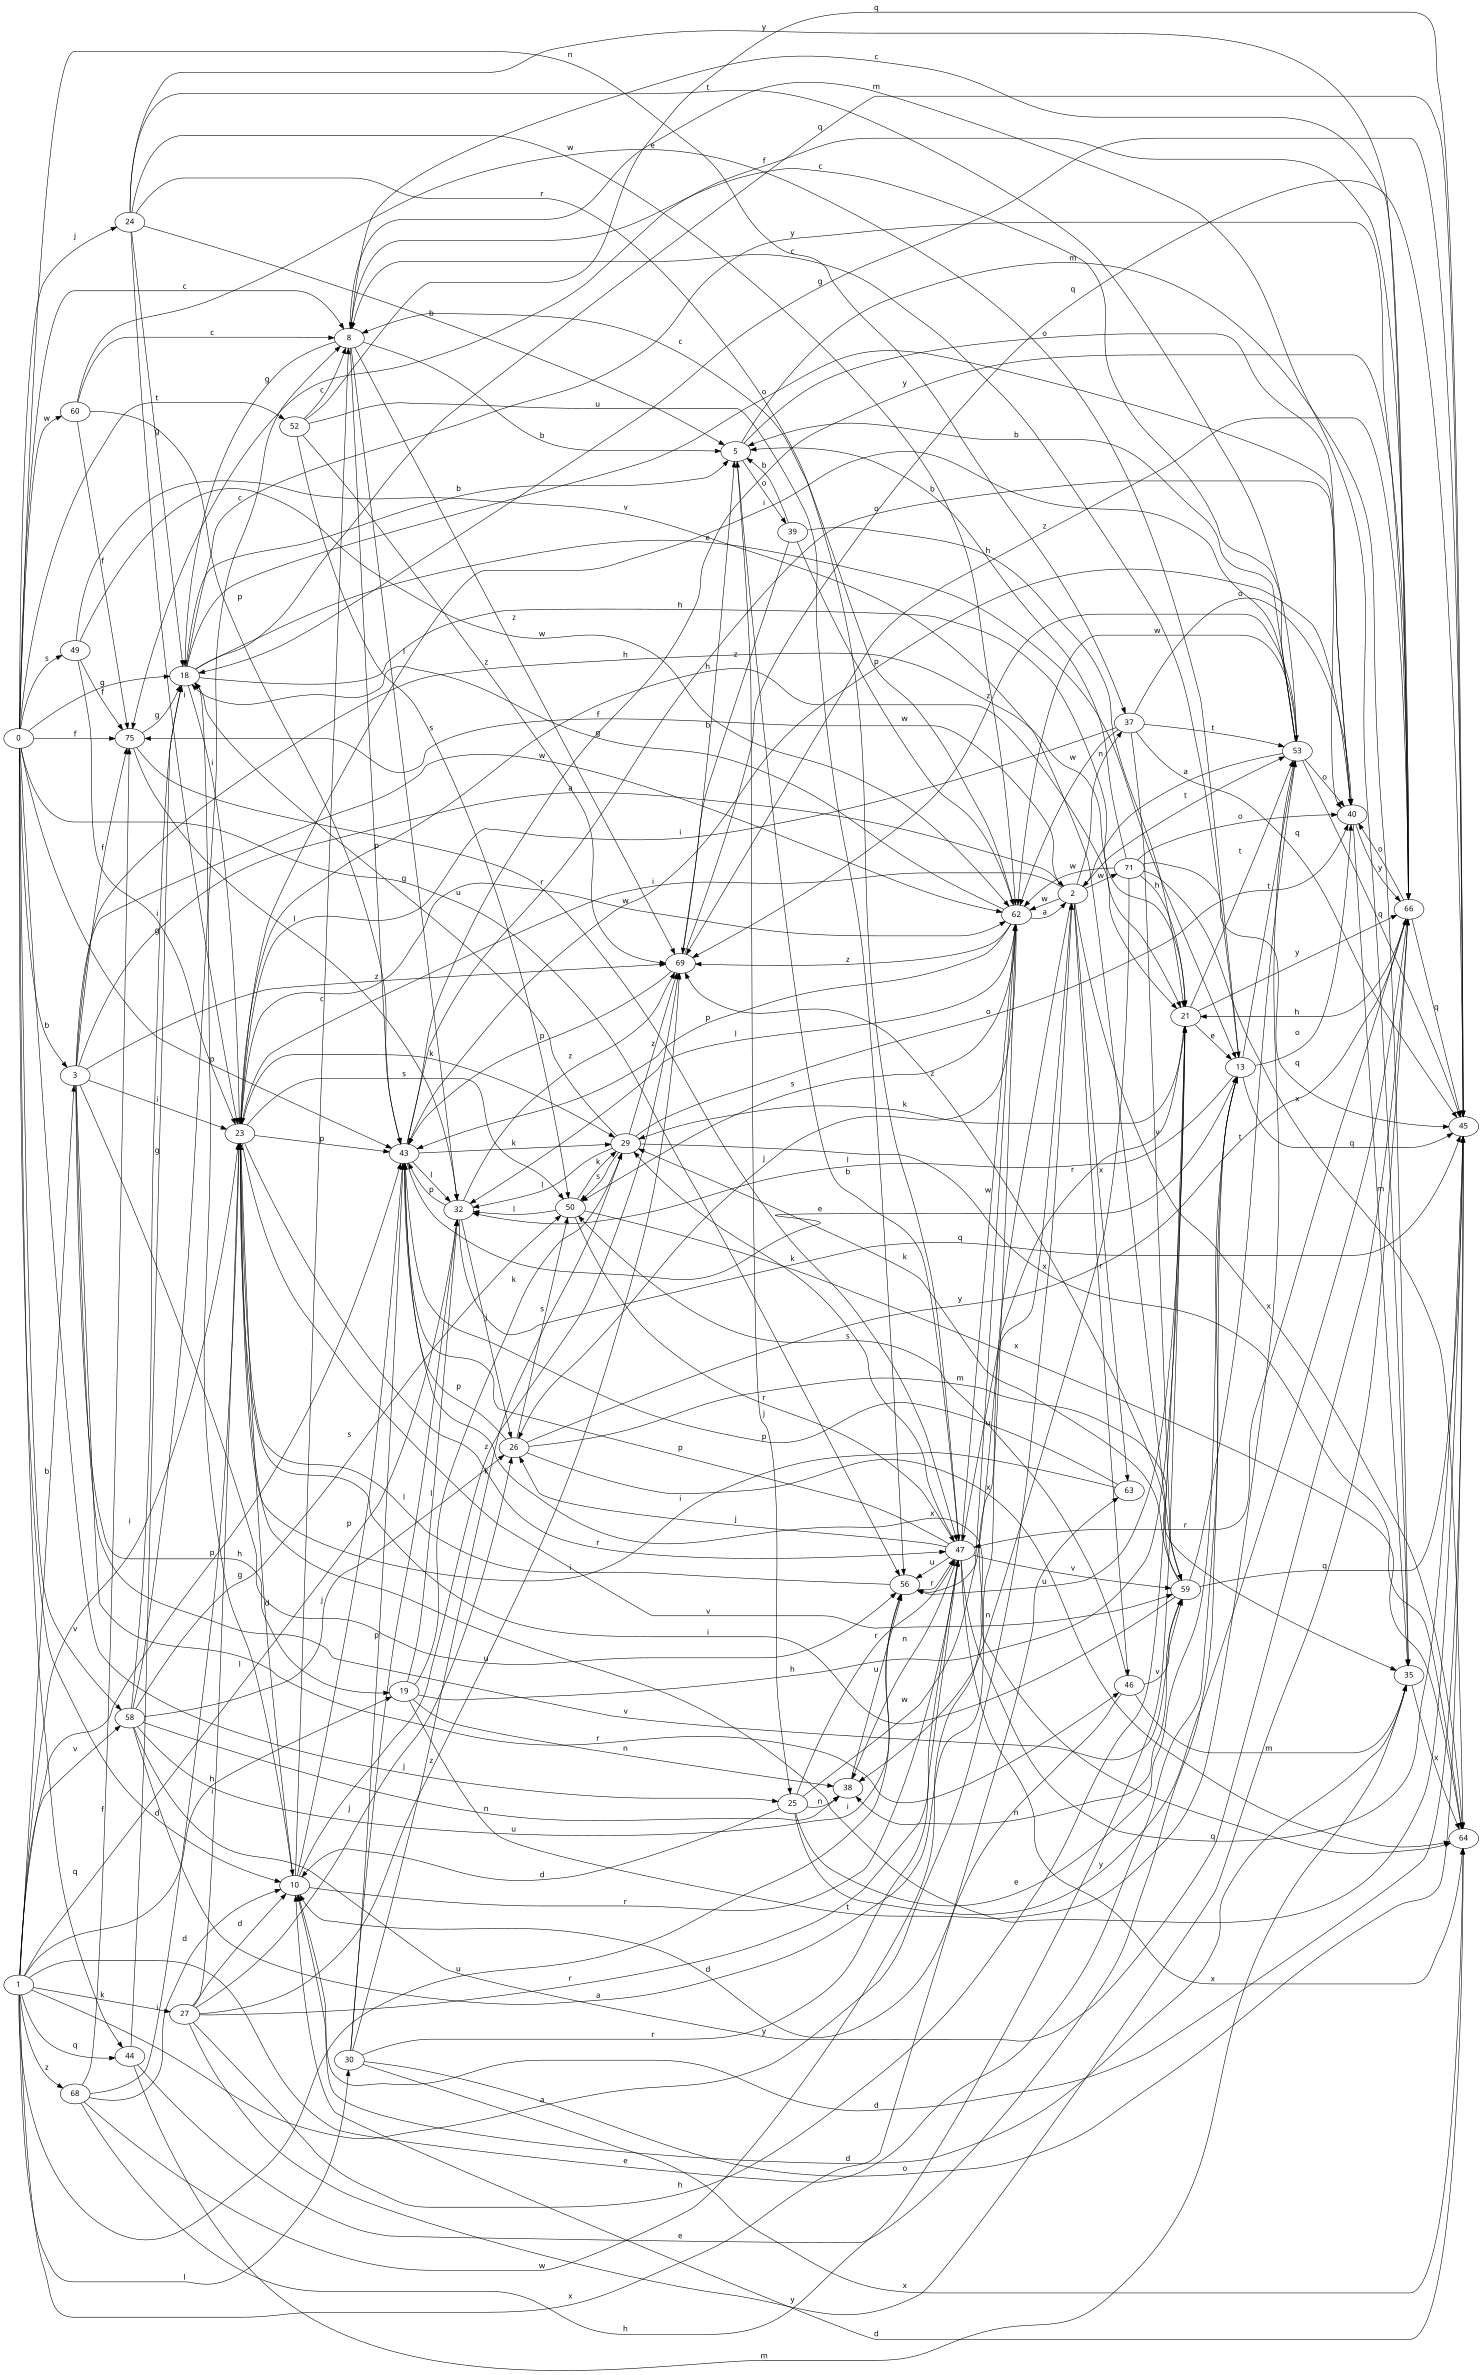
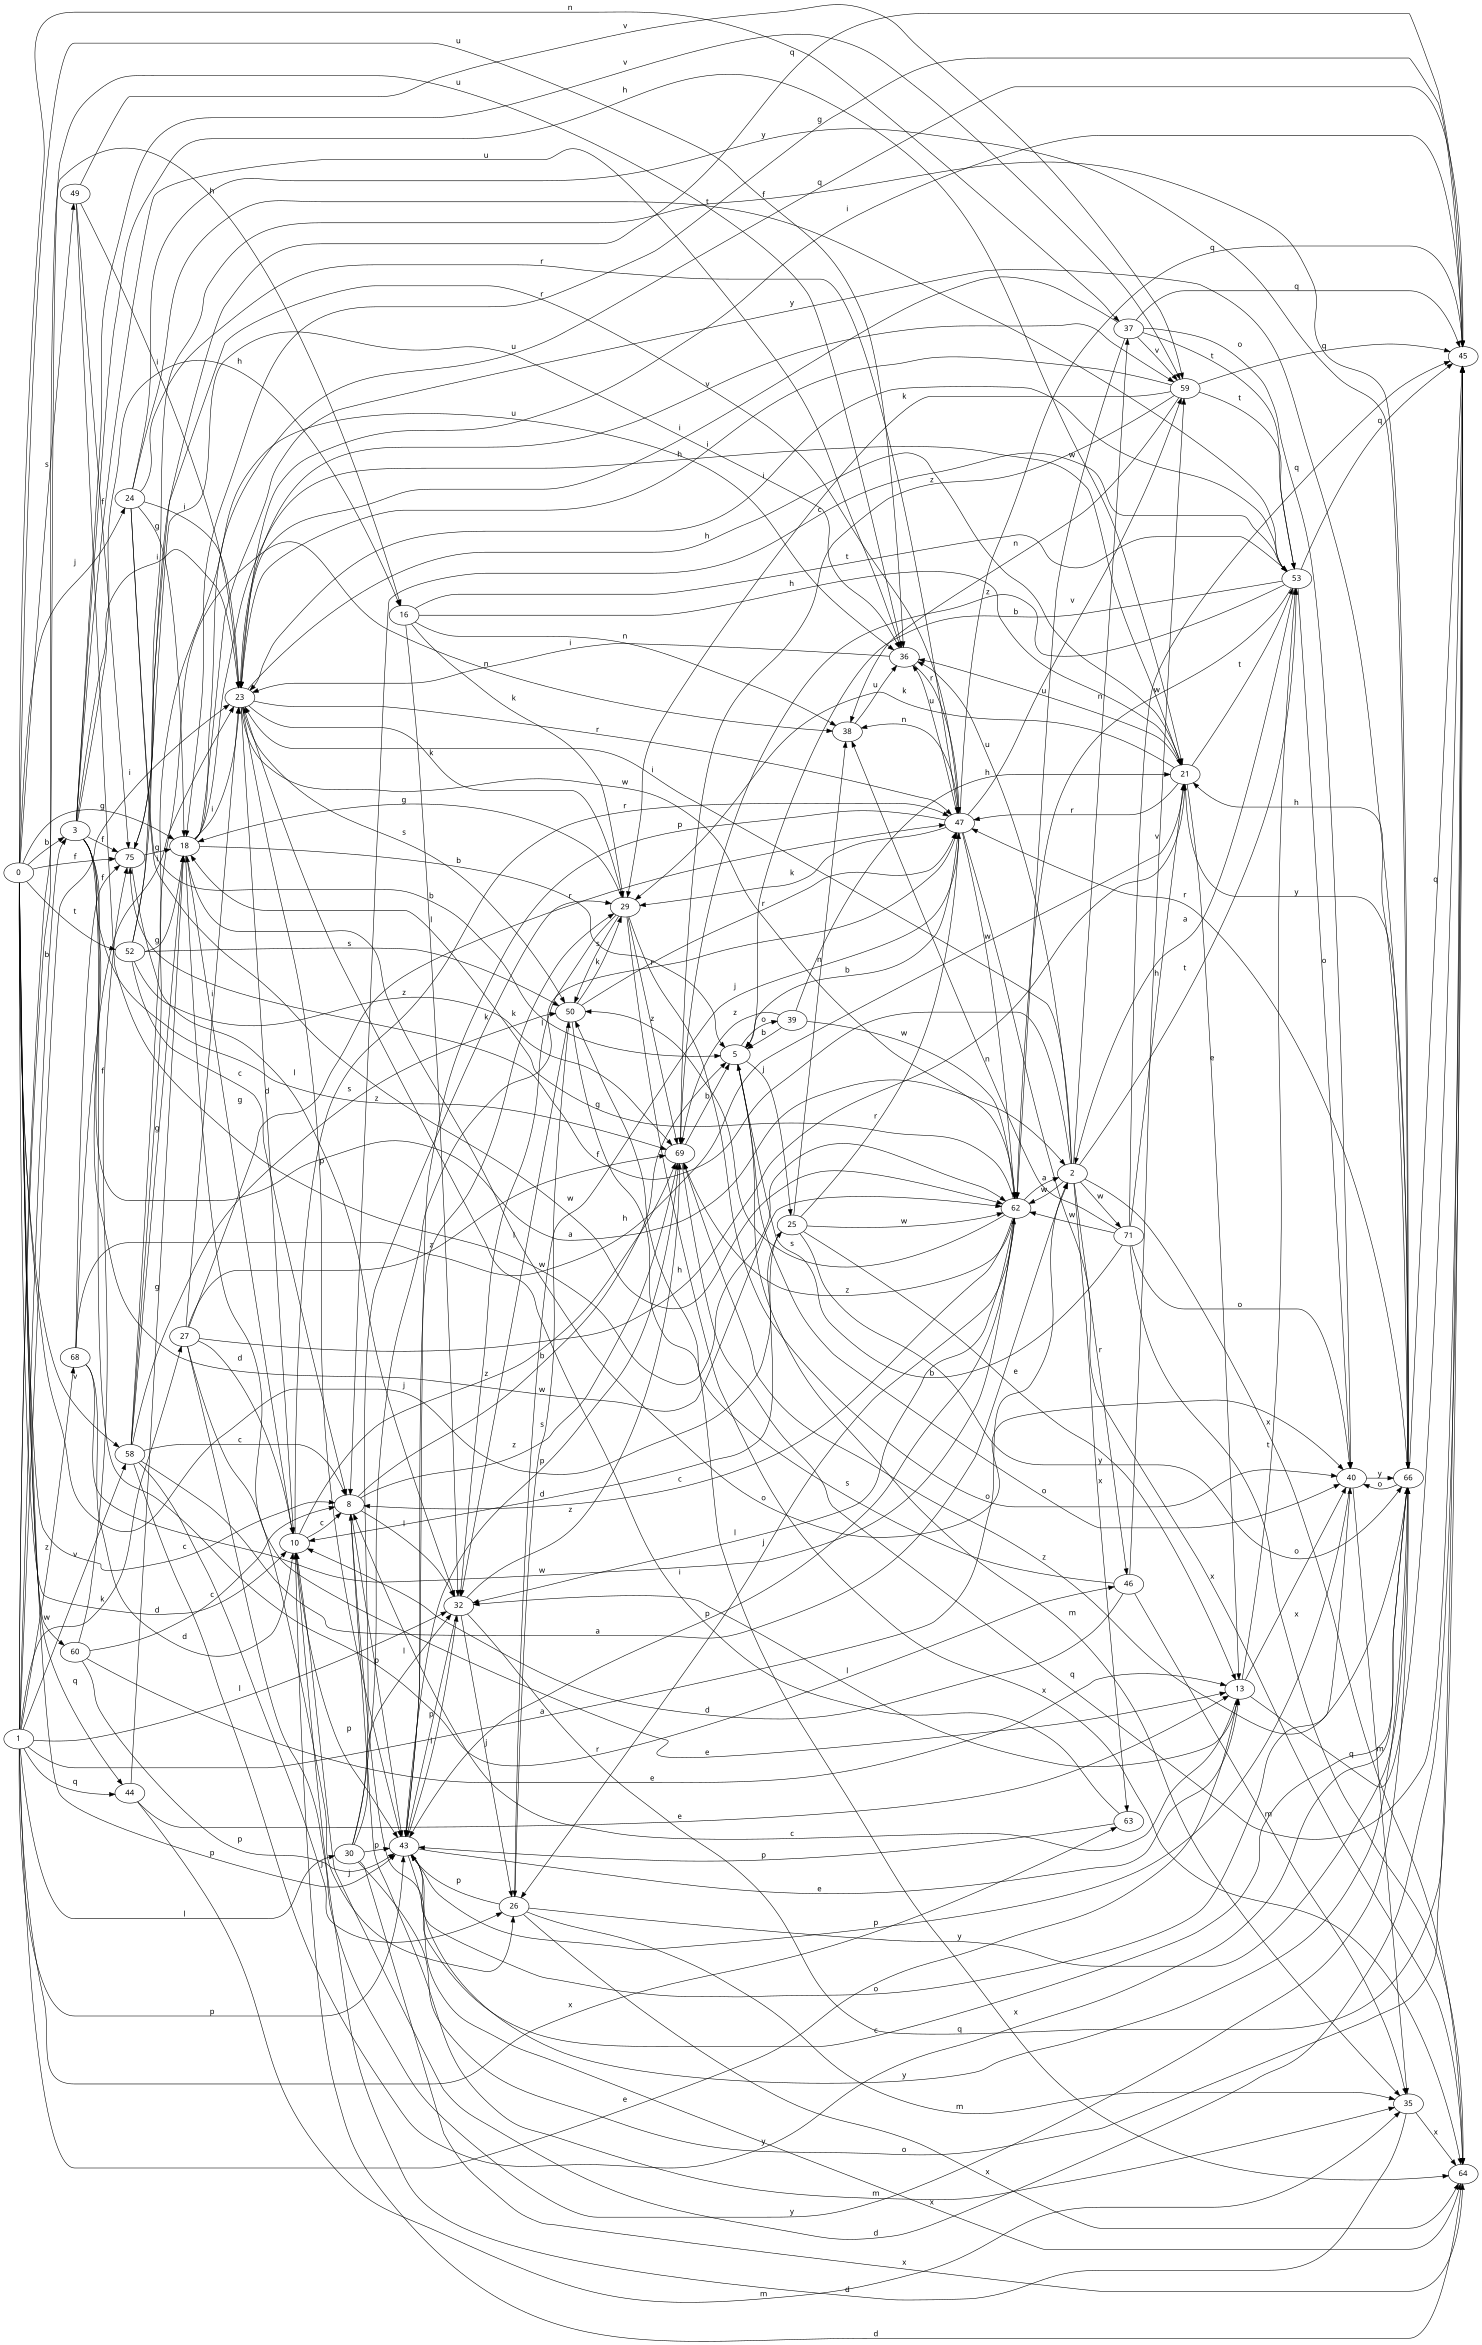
(217, 477) -> (173, 913)
(905, 1585) -> (904, 657)
(404, 1691) -> (404, 615)
